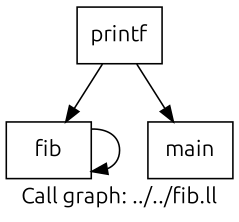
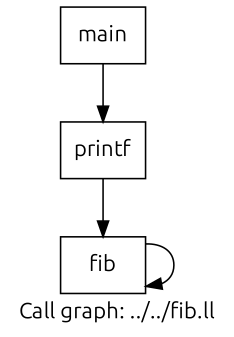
(151, 86) -> (103, 85)
